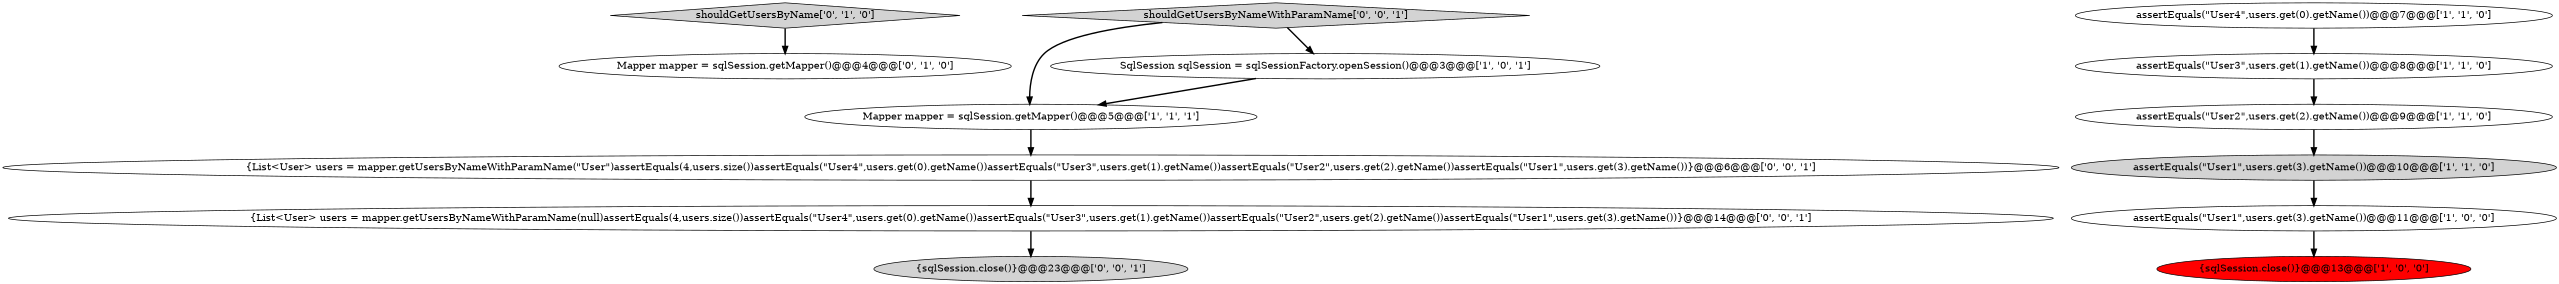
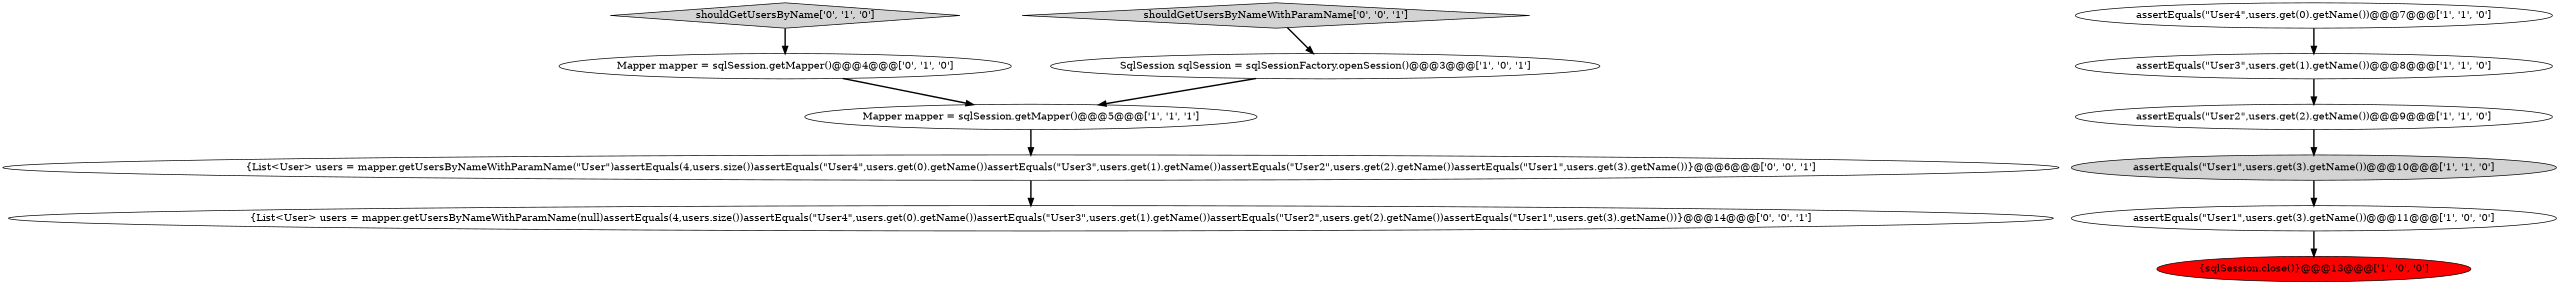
(1078, 37) -> (904, 91)
(1031, 269) -> none
